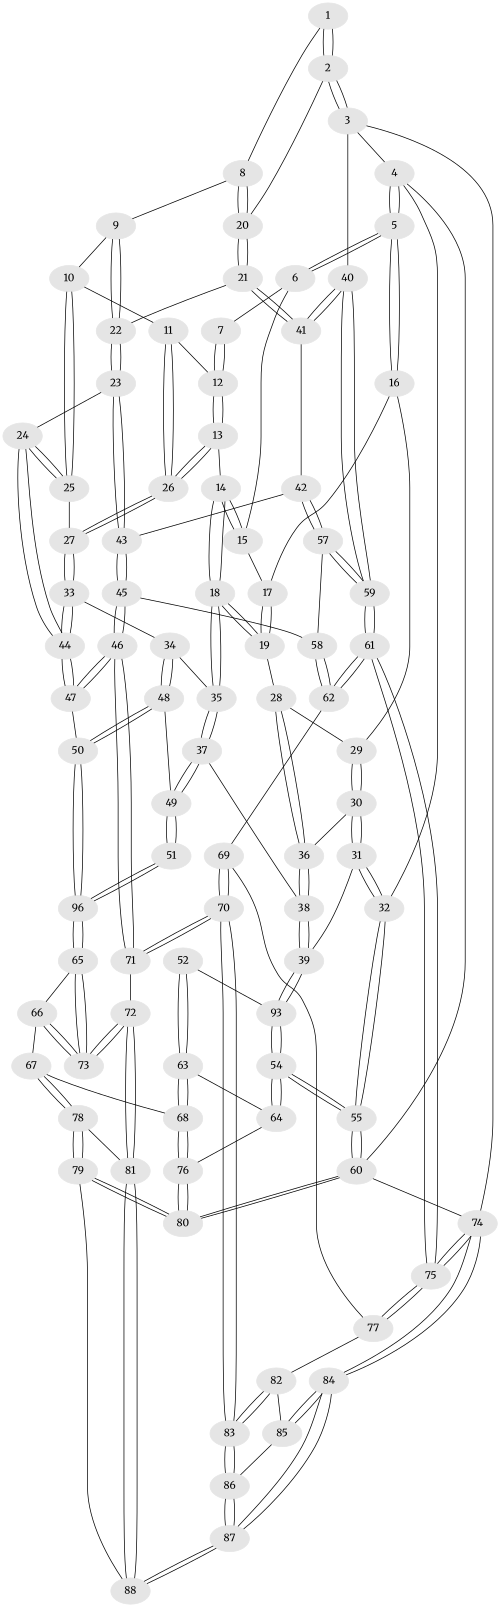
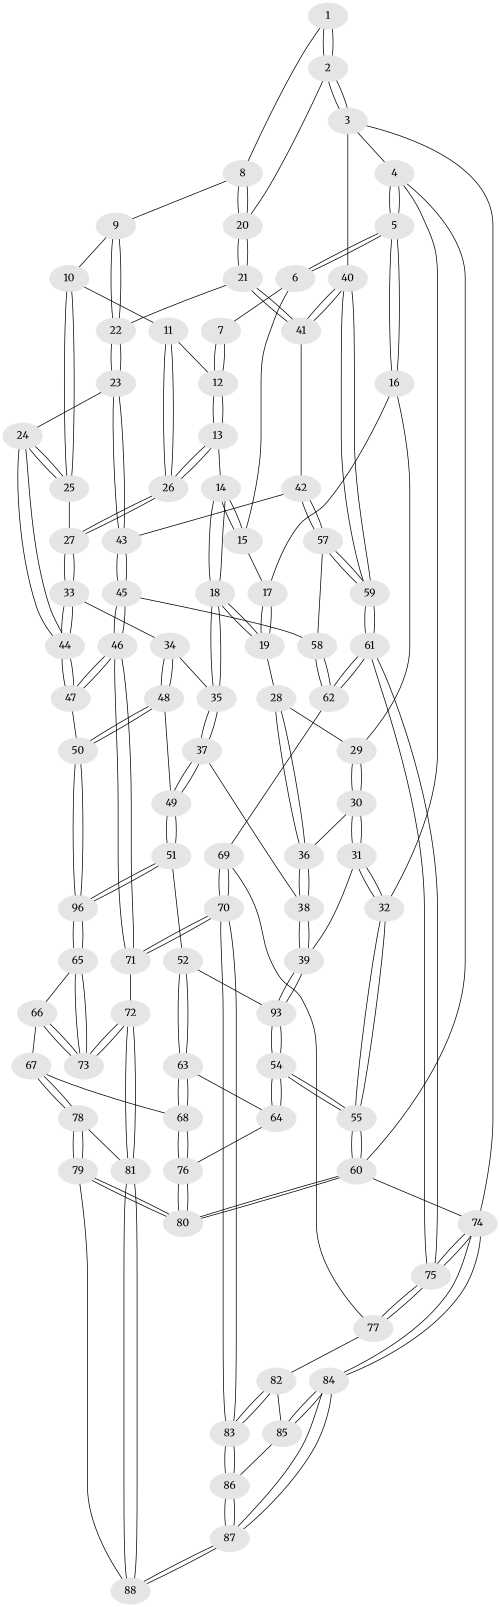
none -> (177, 909)
